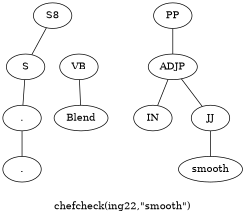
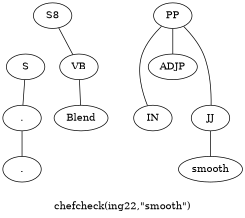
(39, 41) -> (66, 41)
(163, 93) -> (140, 63)
(192, 93) -> (206, 63)
